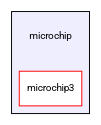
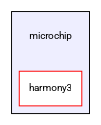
(51, 89) -> (51, 89)
